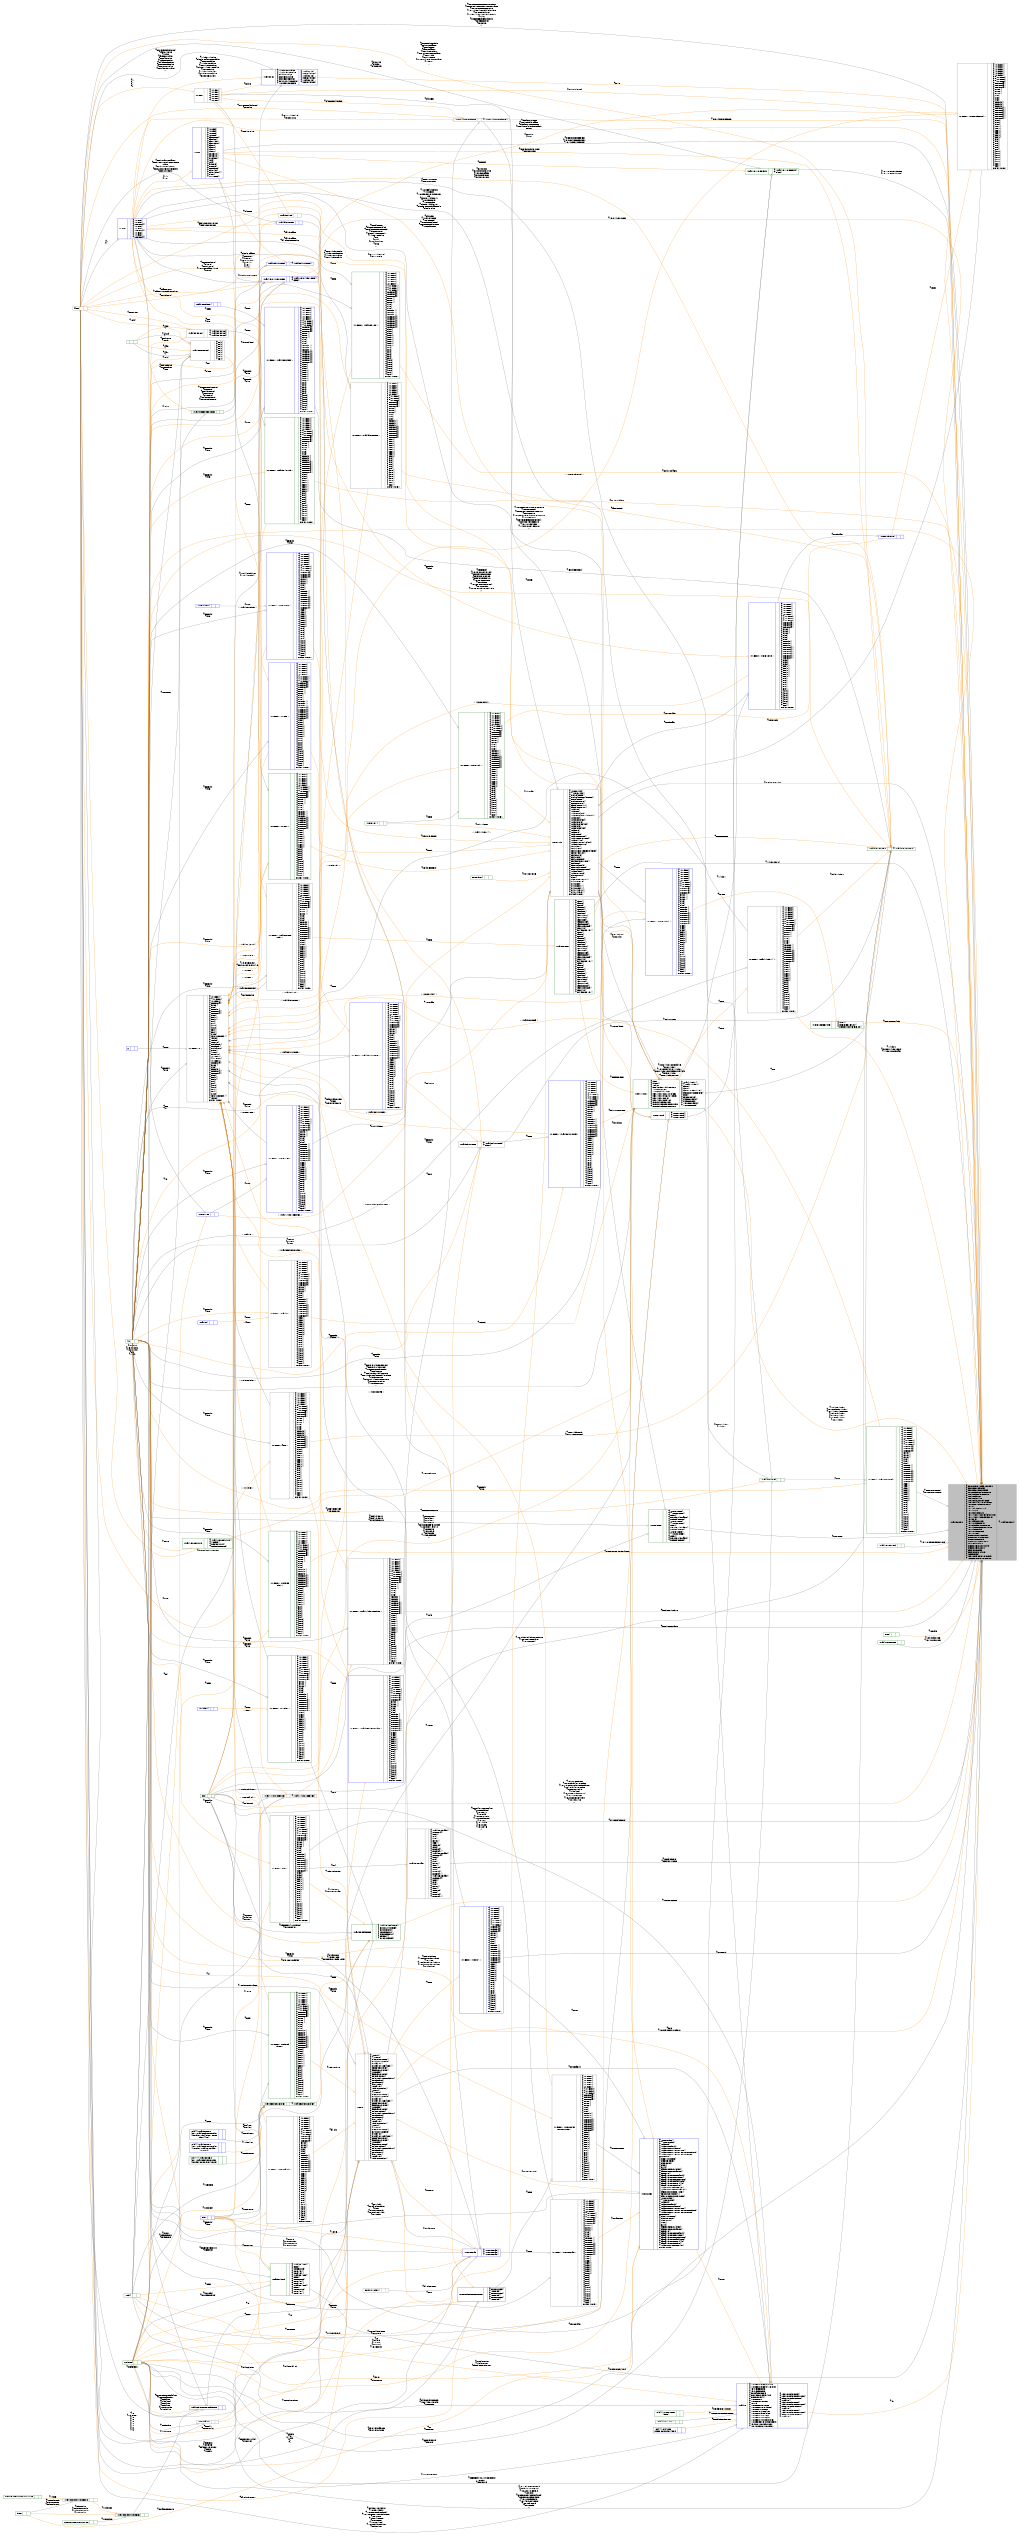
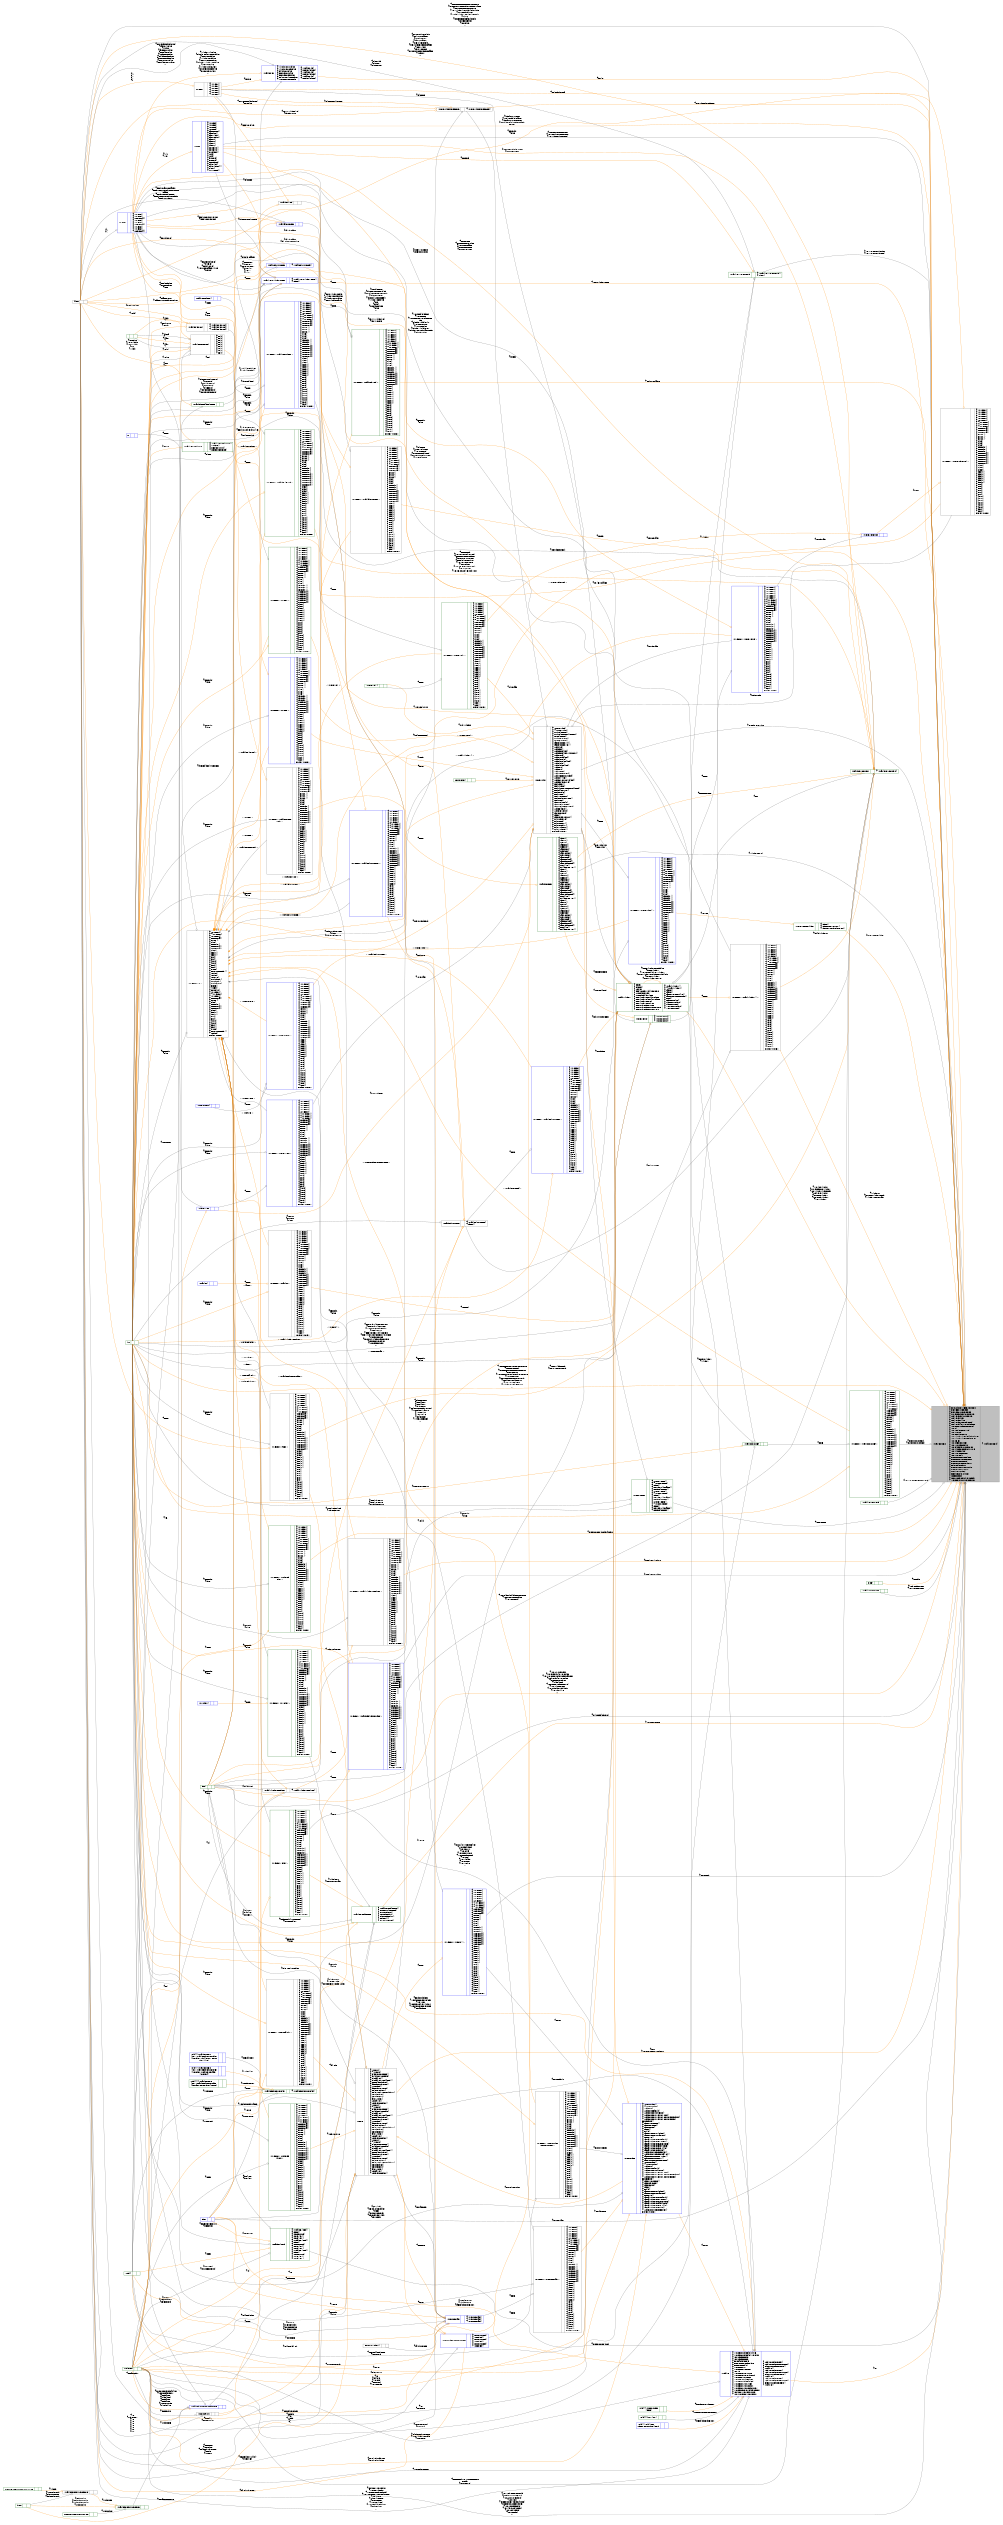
(132, 313) -> (132, 306)
(617, 508) -> (600, 536)
(429, 1864) -> none
